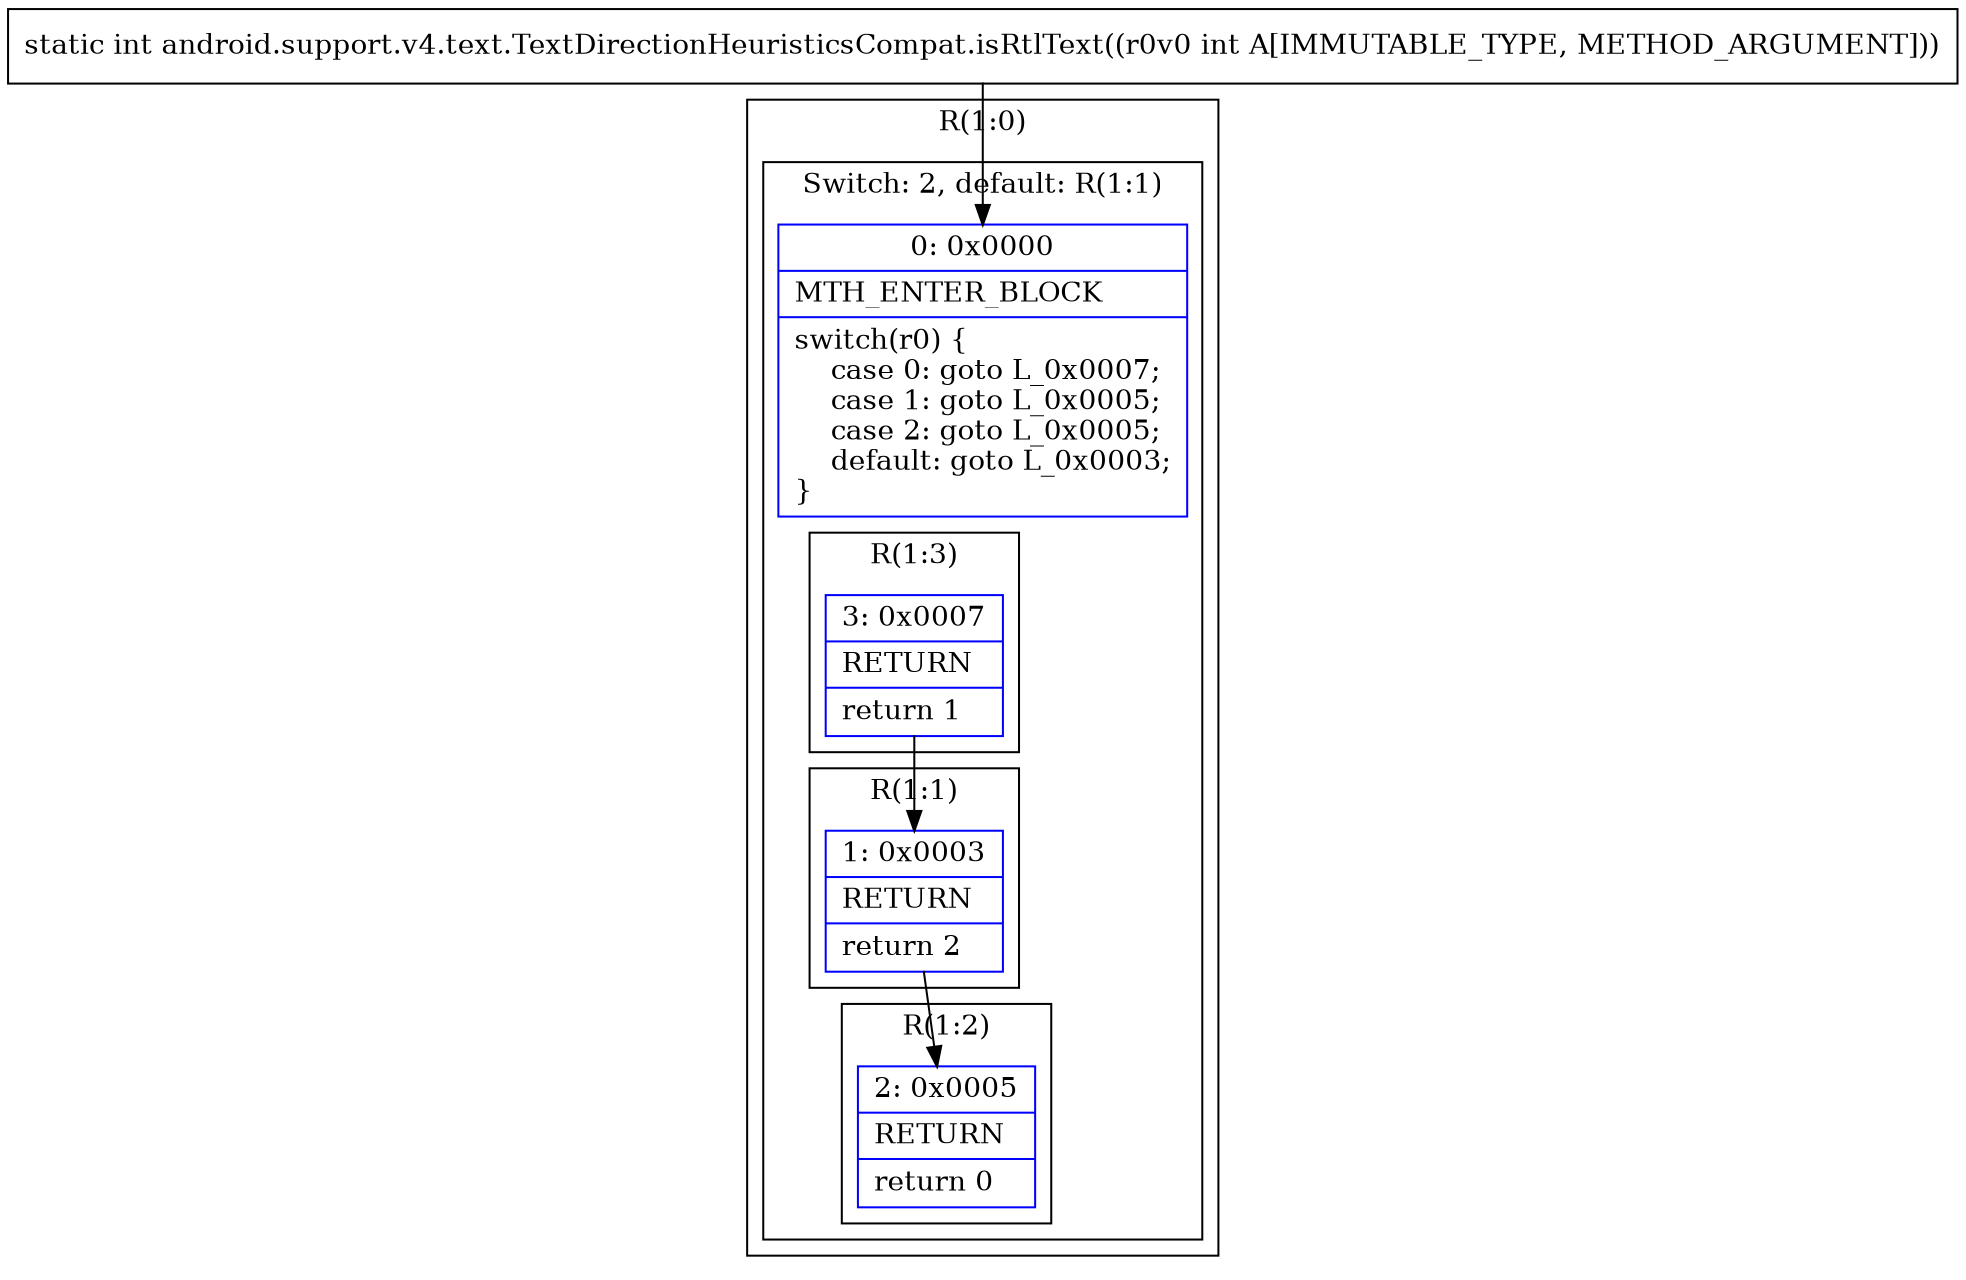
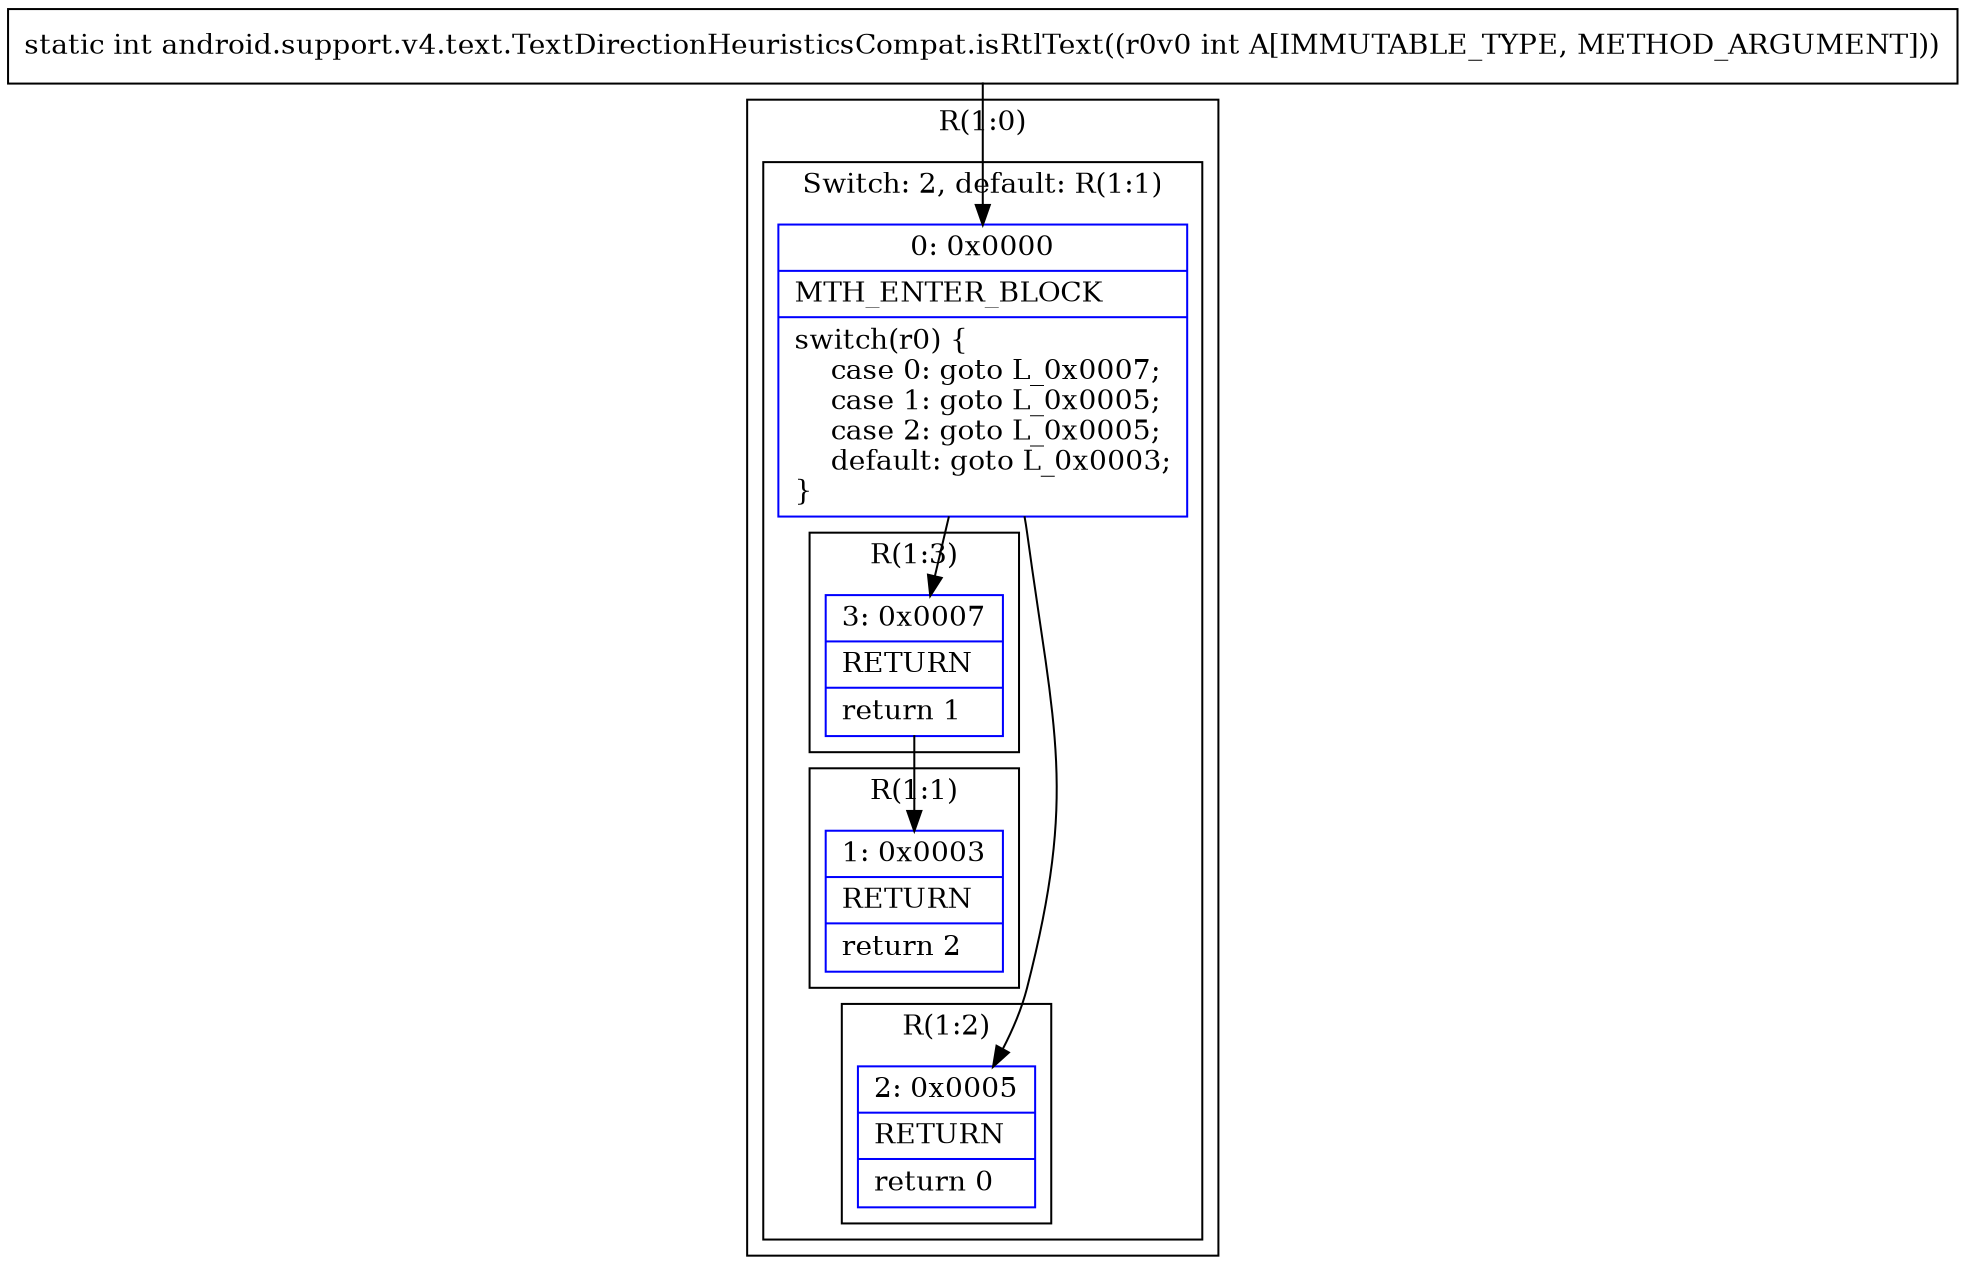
none -> (942, 546)
(930, 1016) -> (1056, 785)
